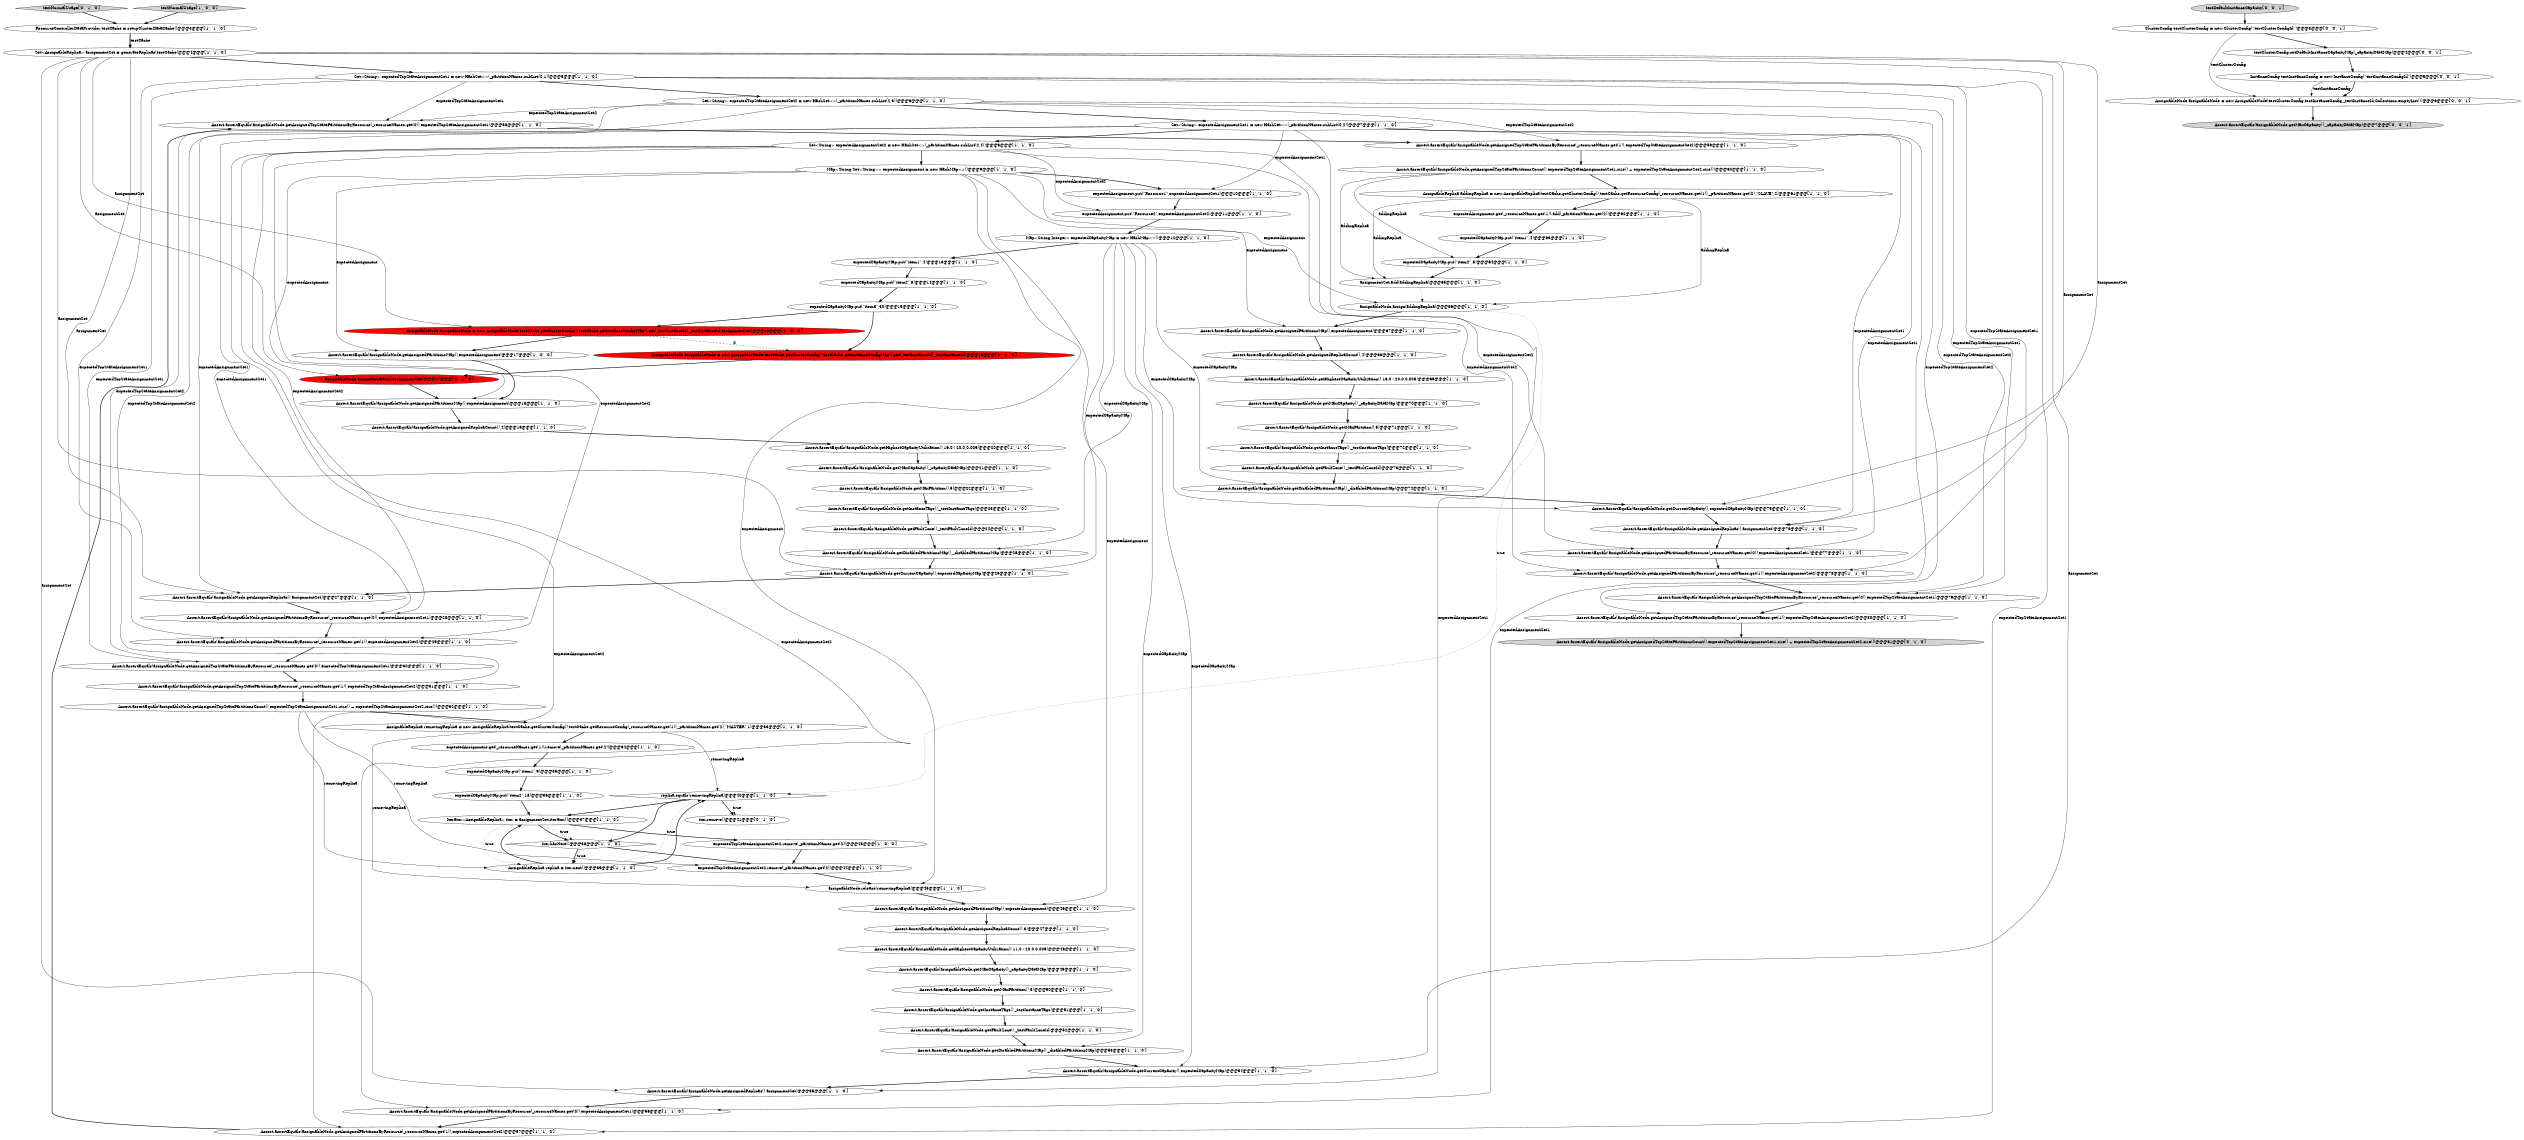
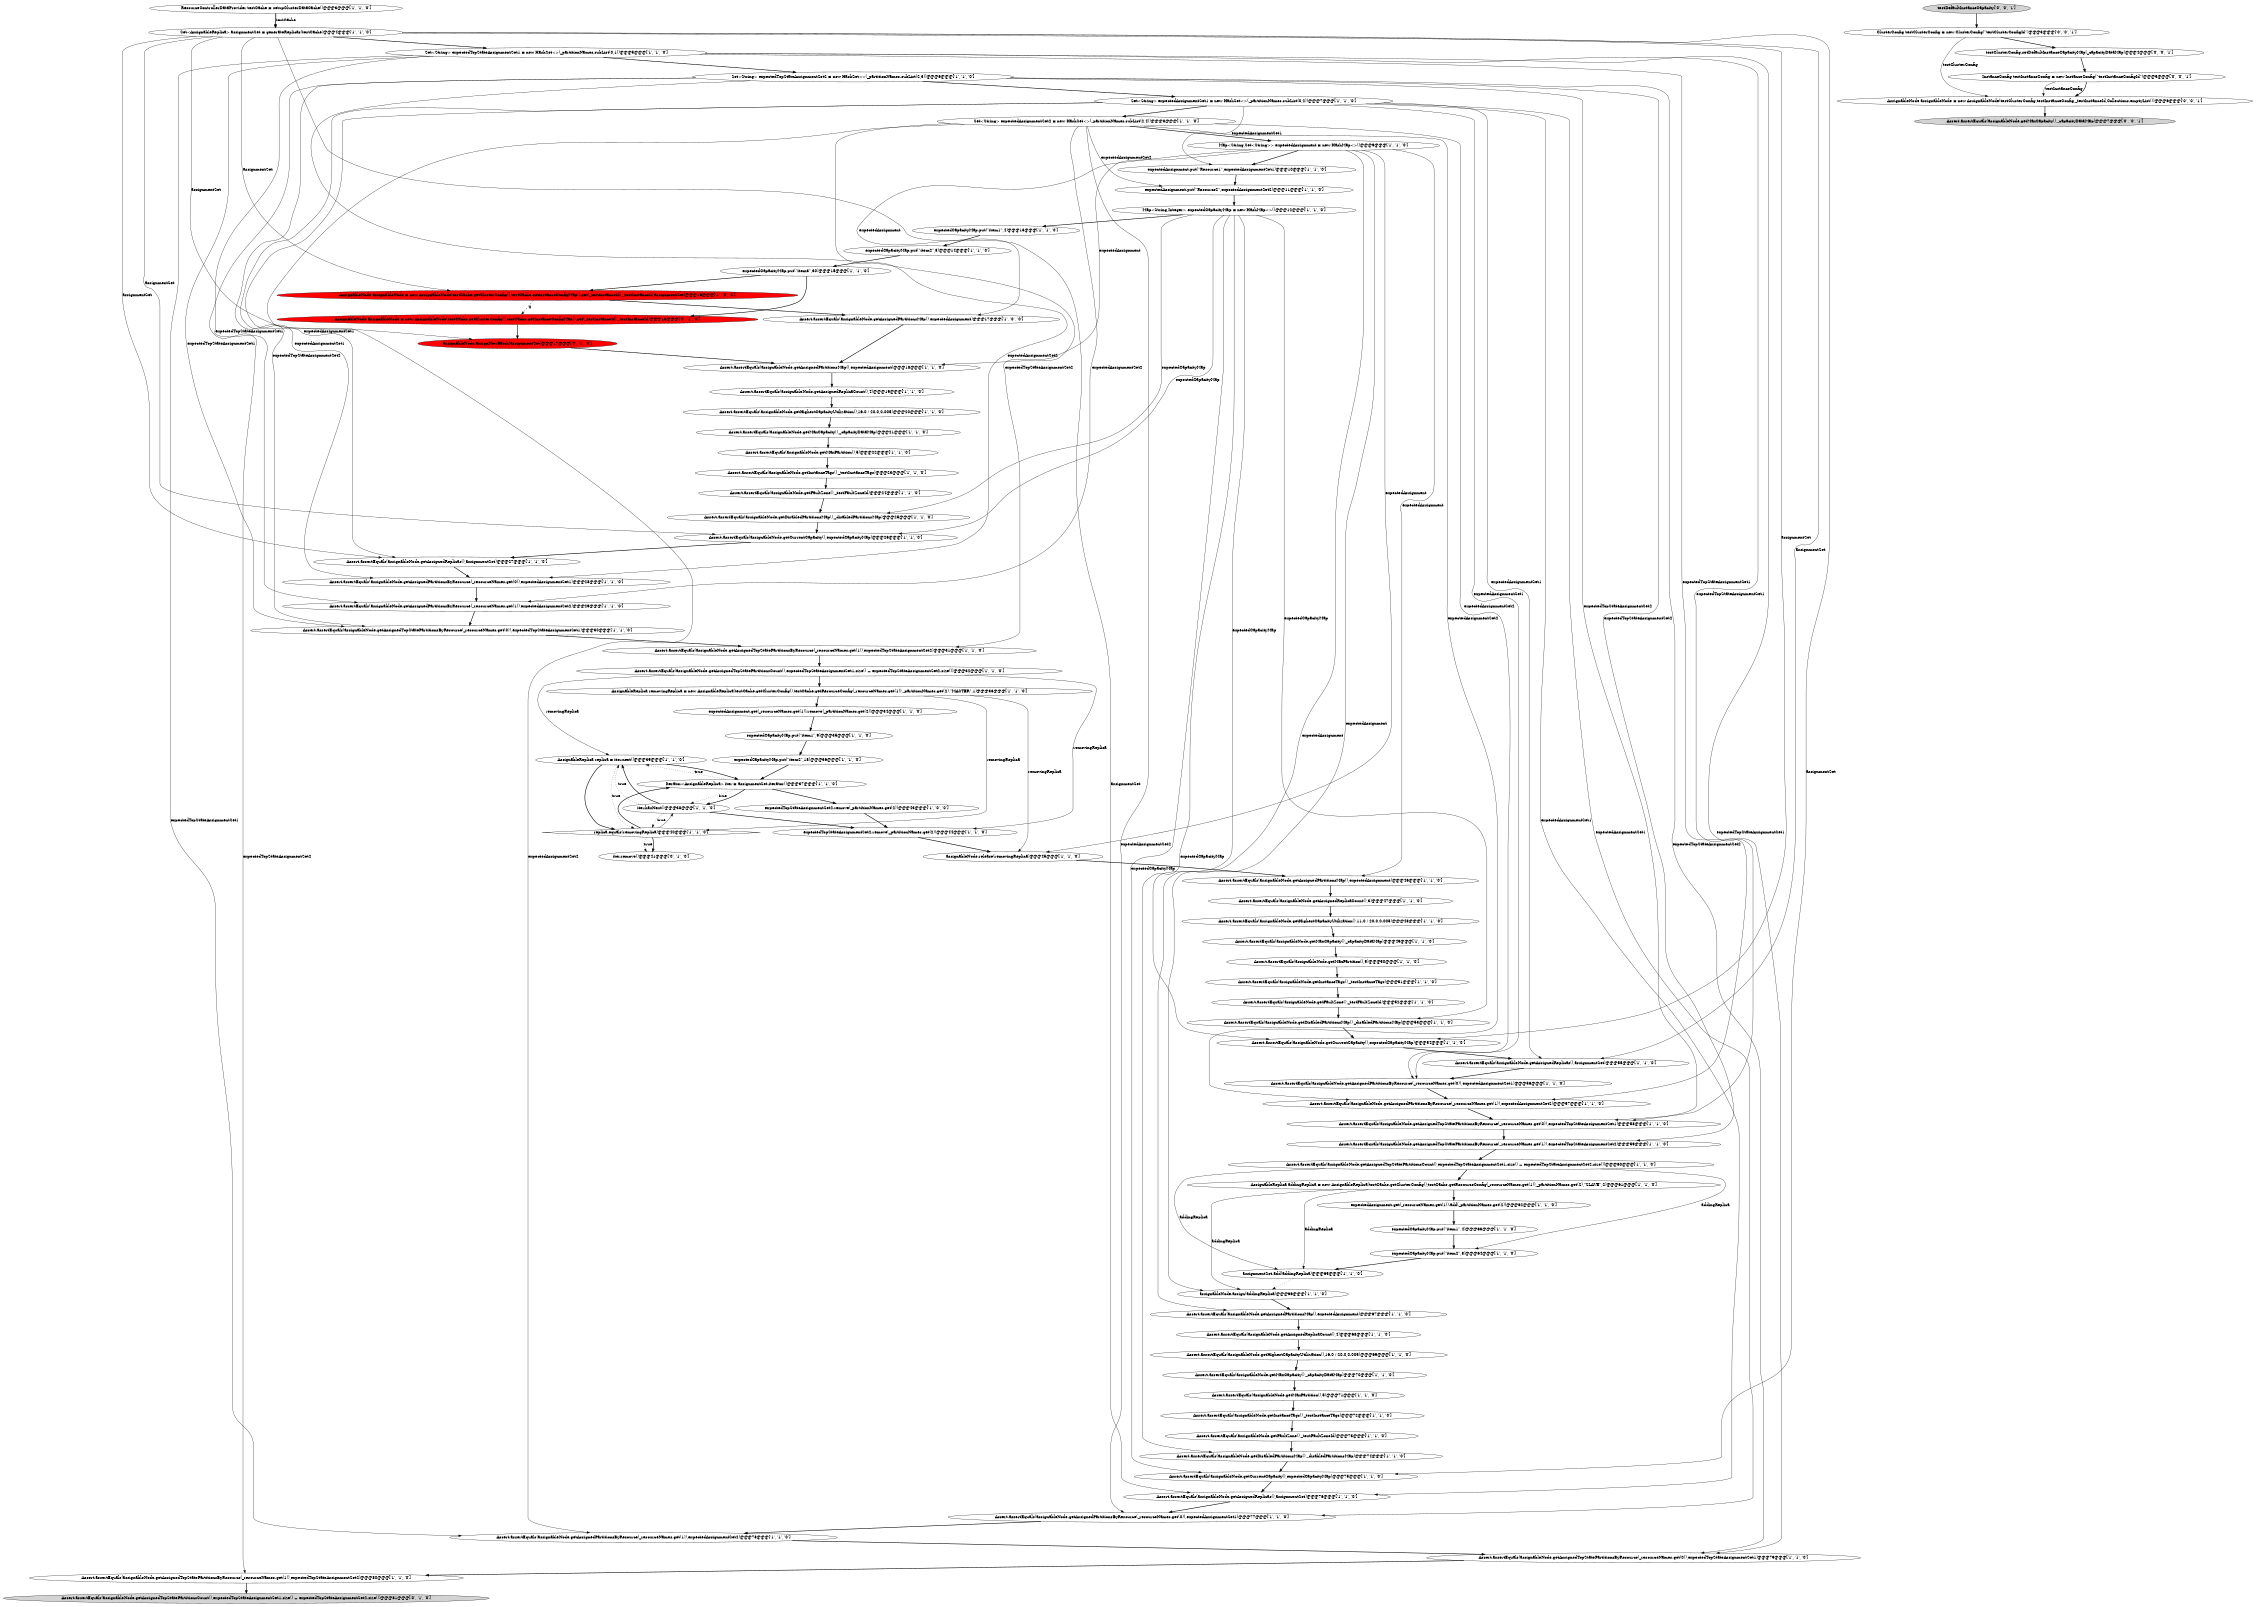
(72, 8) -> none
(189, 8) -> none
(1309, 674) -> (657, 818)
(652, 823) -> (666, 822)
(581, 844) -> (676, 808)
